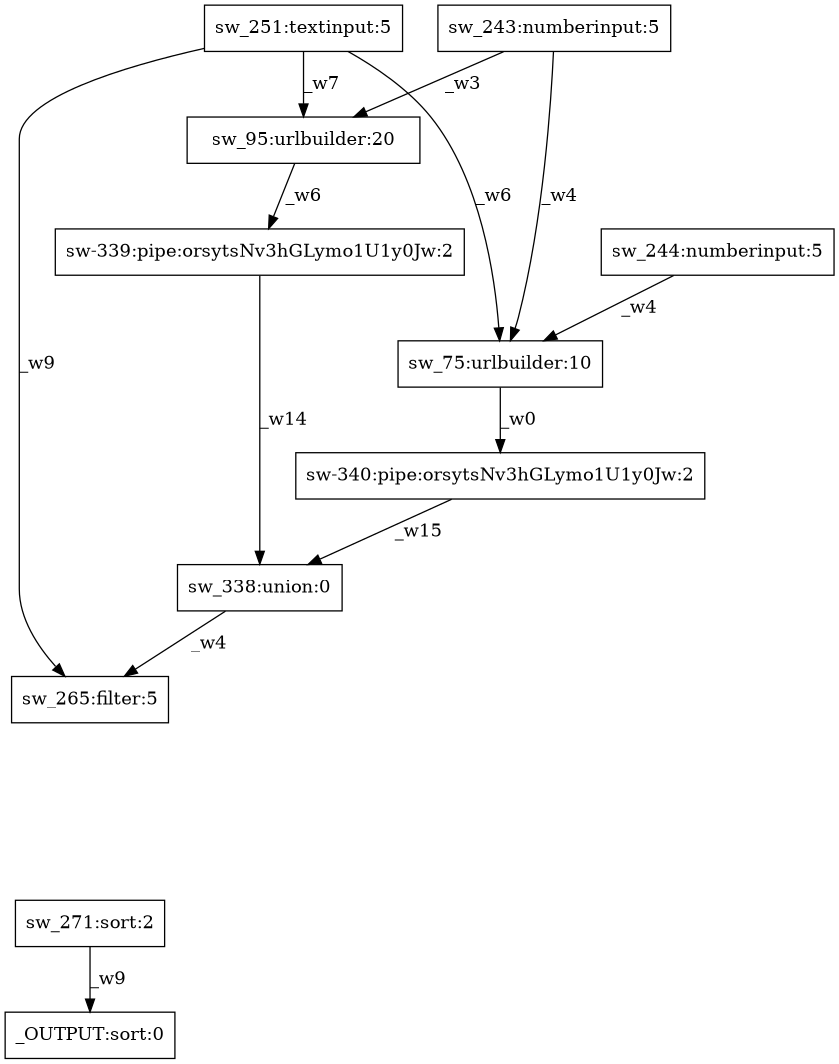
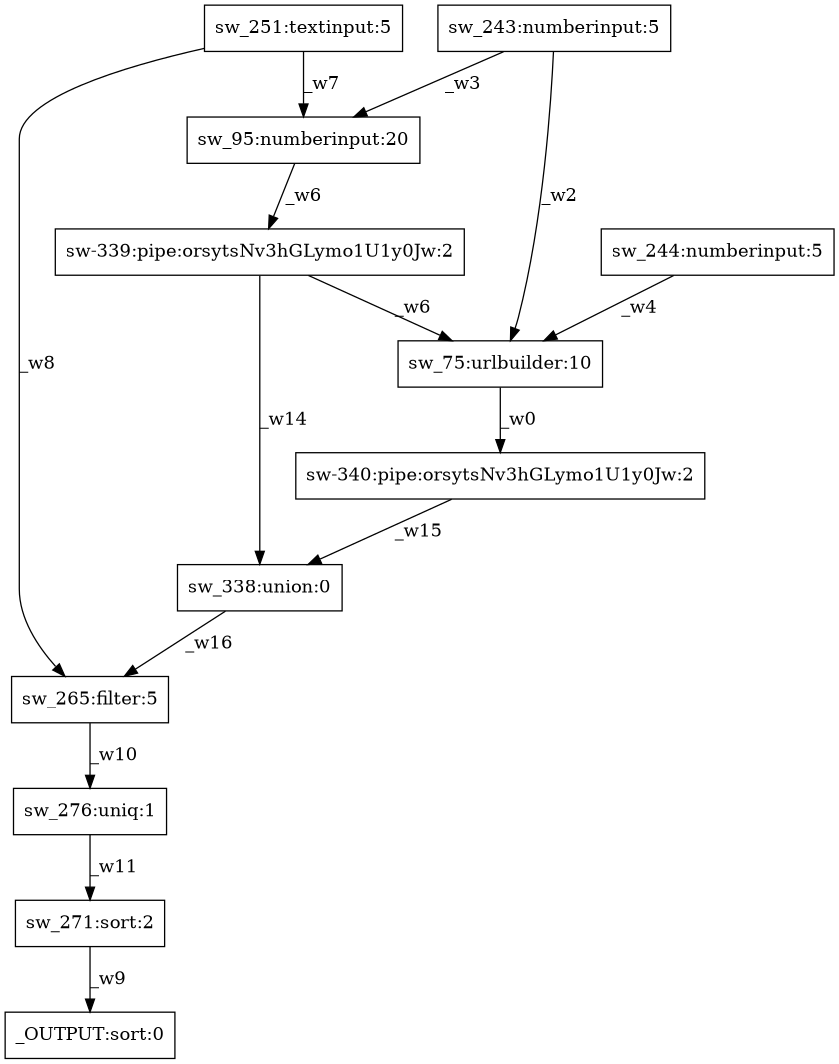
(304, 140) -> (304, 140)
(461, 168) -> (374, 305)
(559, 196) -> (559, 196)
(37, 364) -> (37, 364)
(209, 644) -> (209, 644)
none -> (90, 812)
